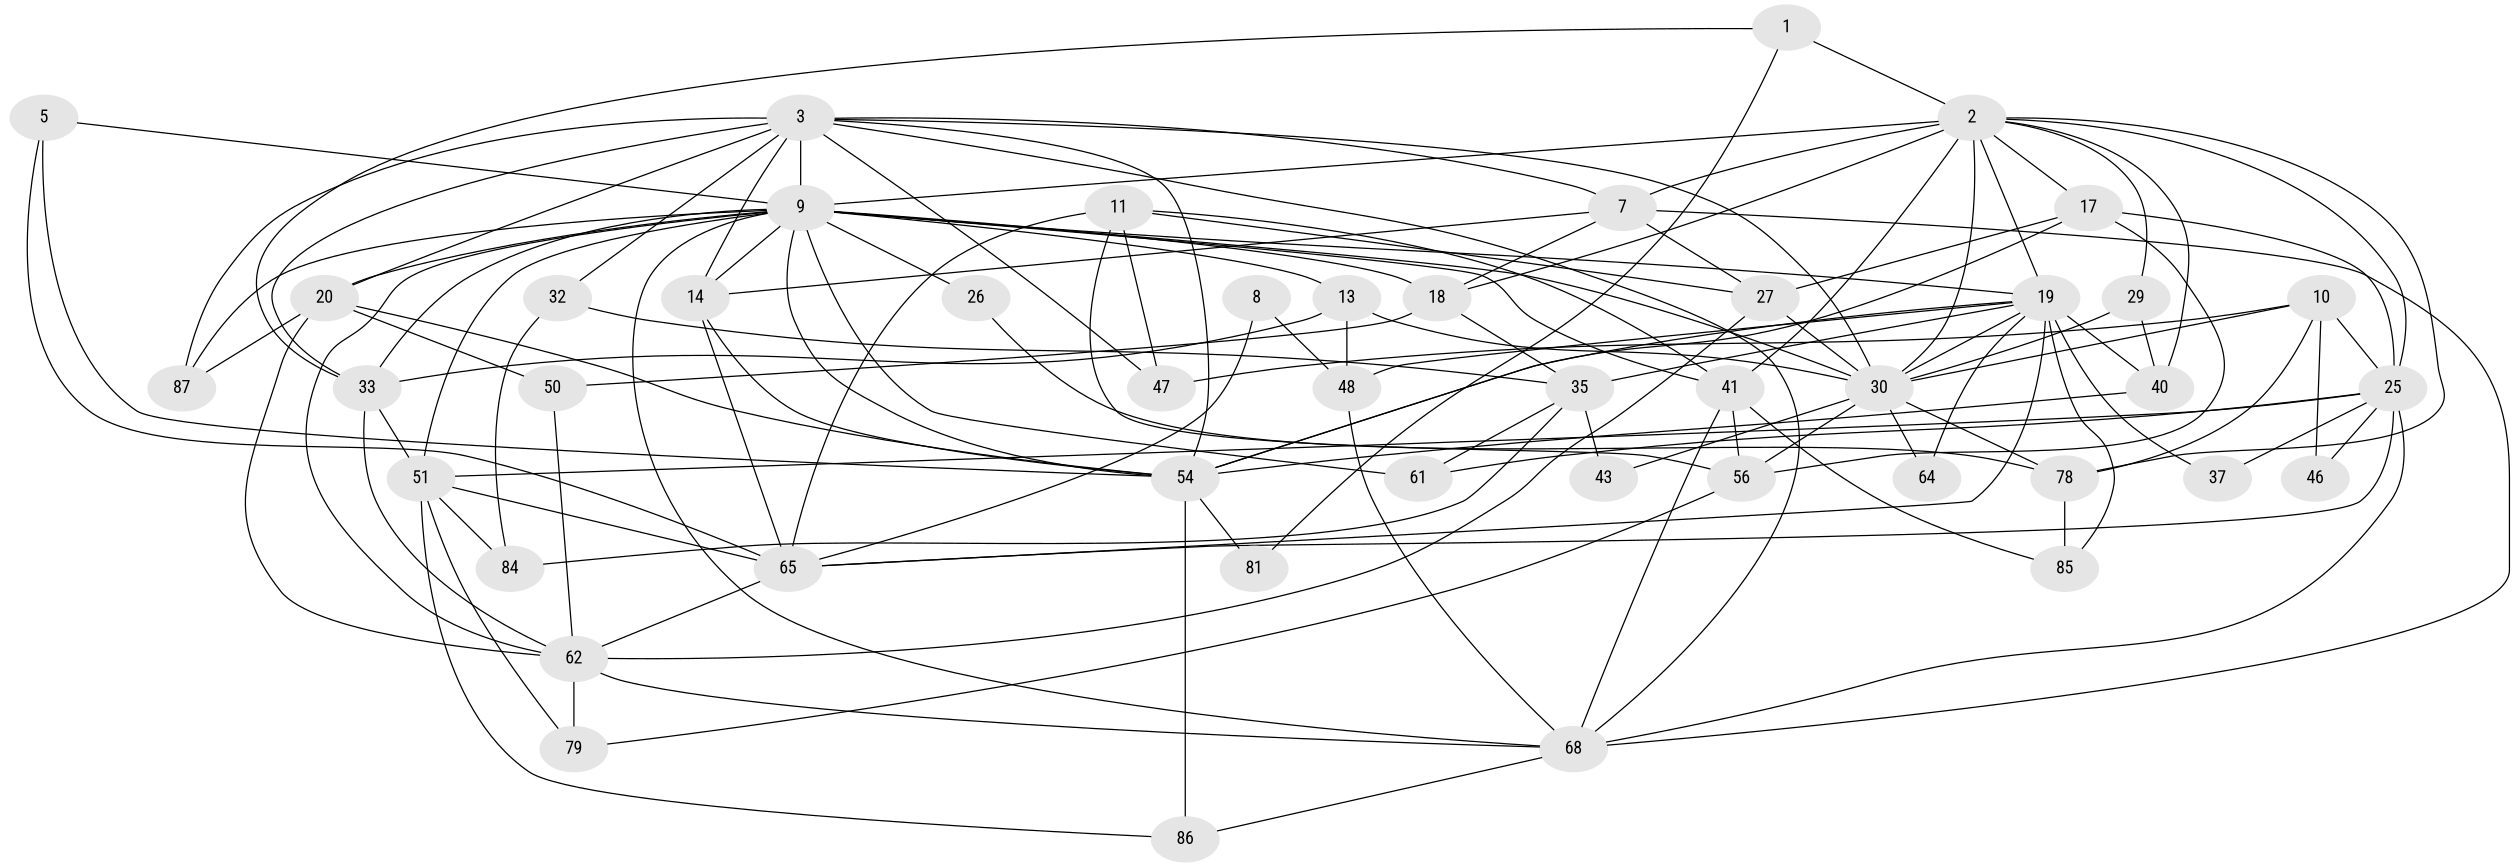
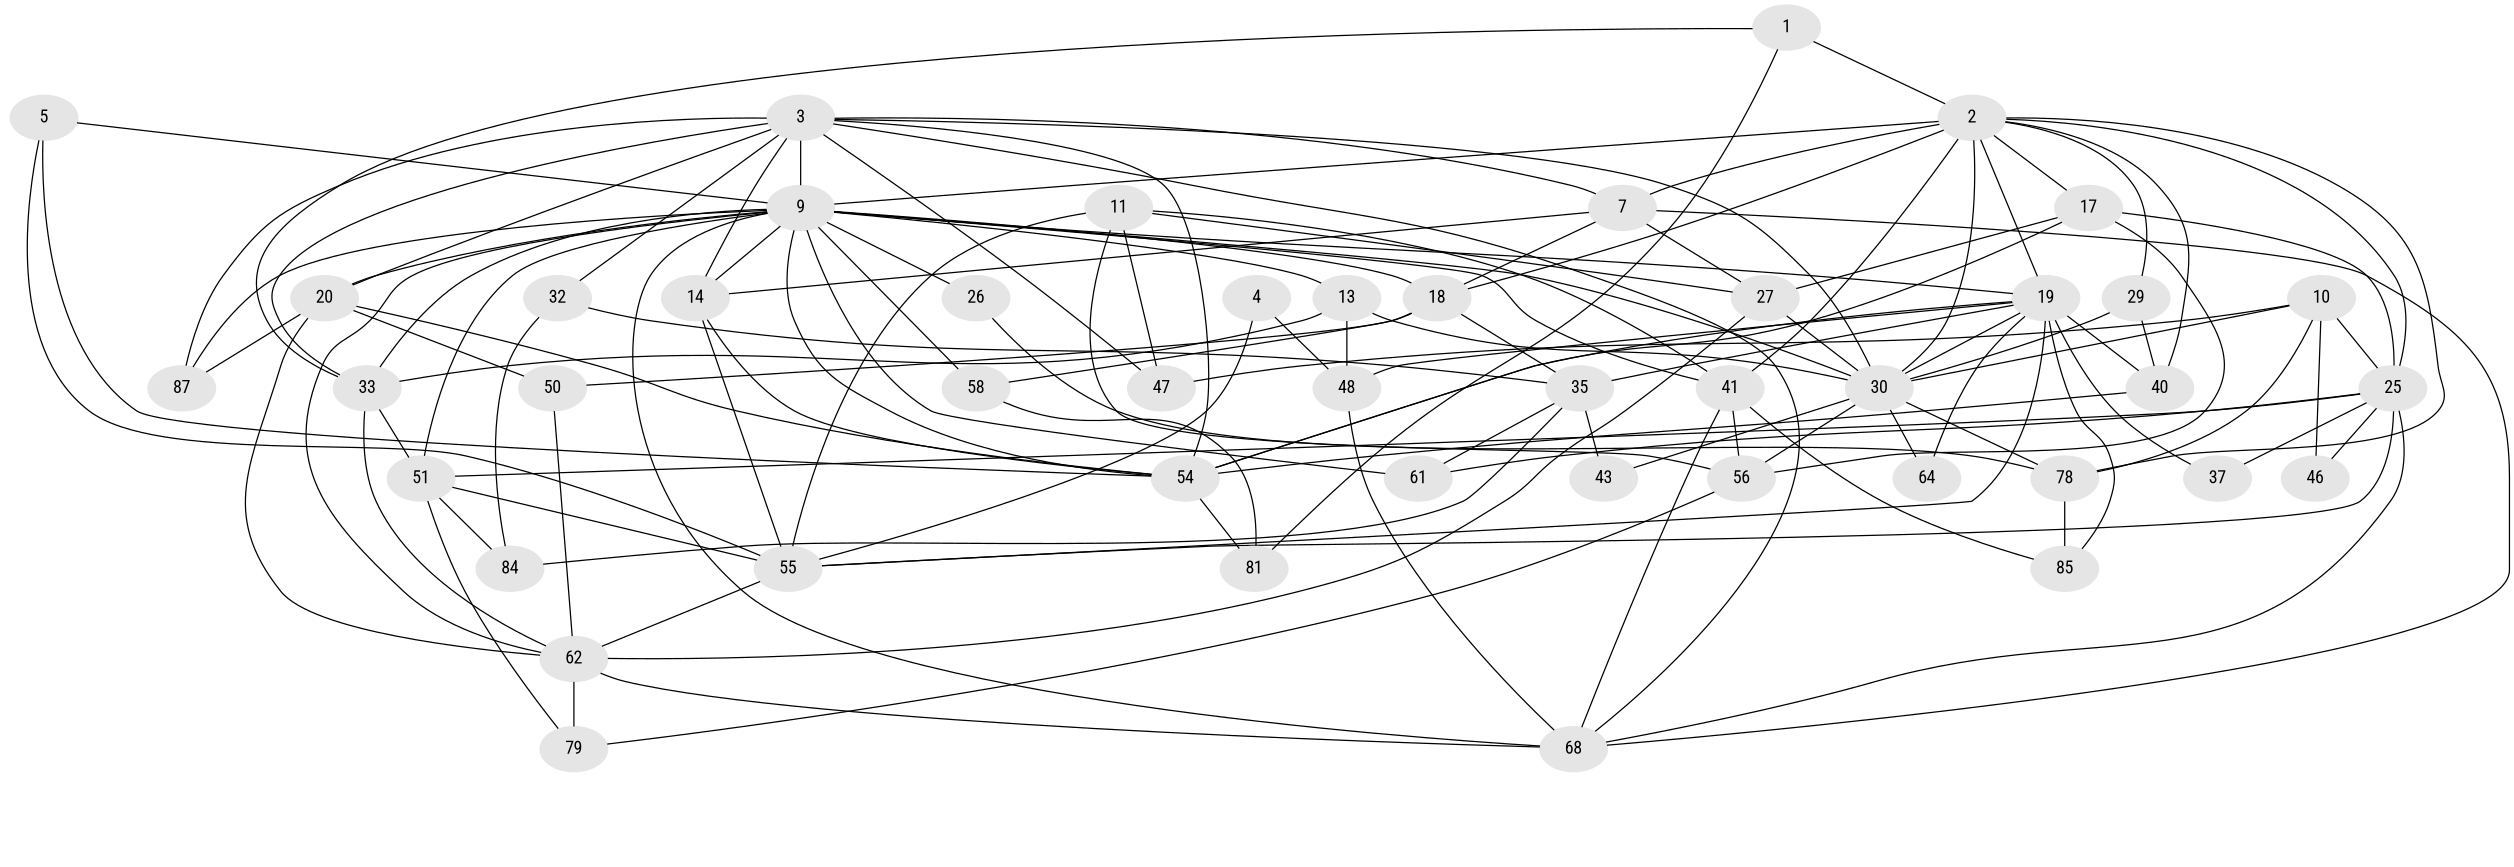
(1257, 298) -> (1257, 298)
none -> (976, 388)
(788, 569) -> (788, 569)
(1185, 839) -> none
